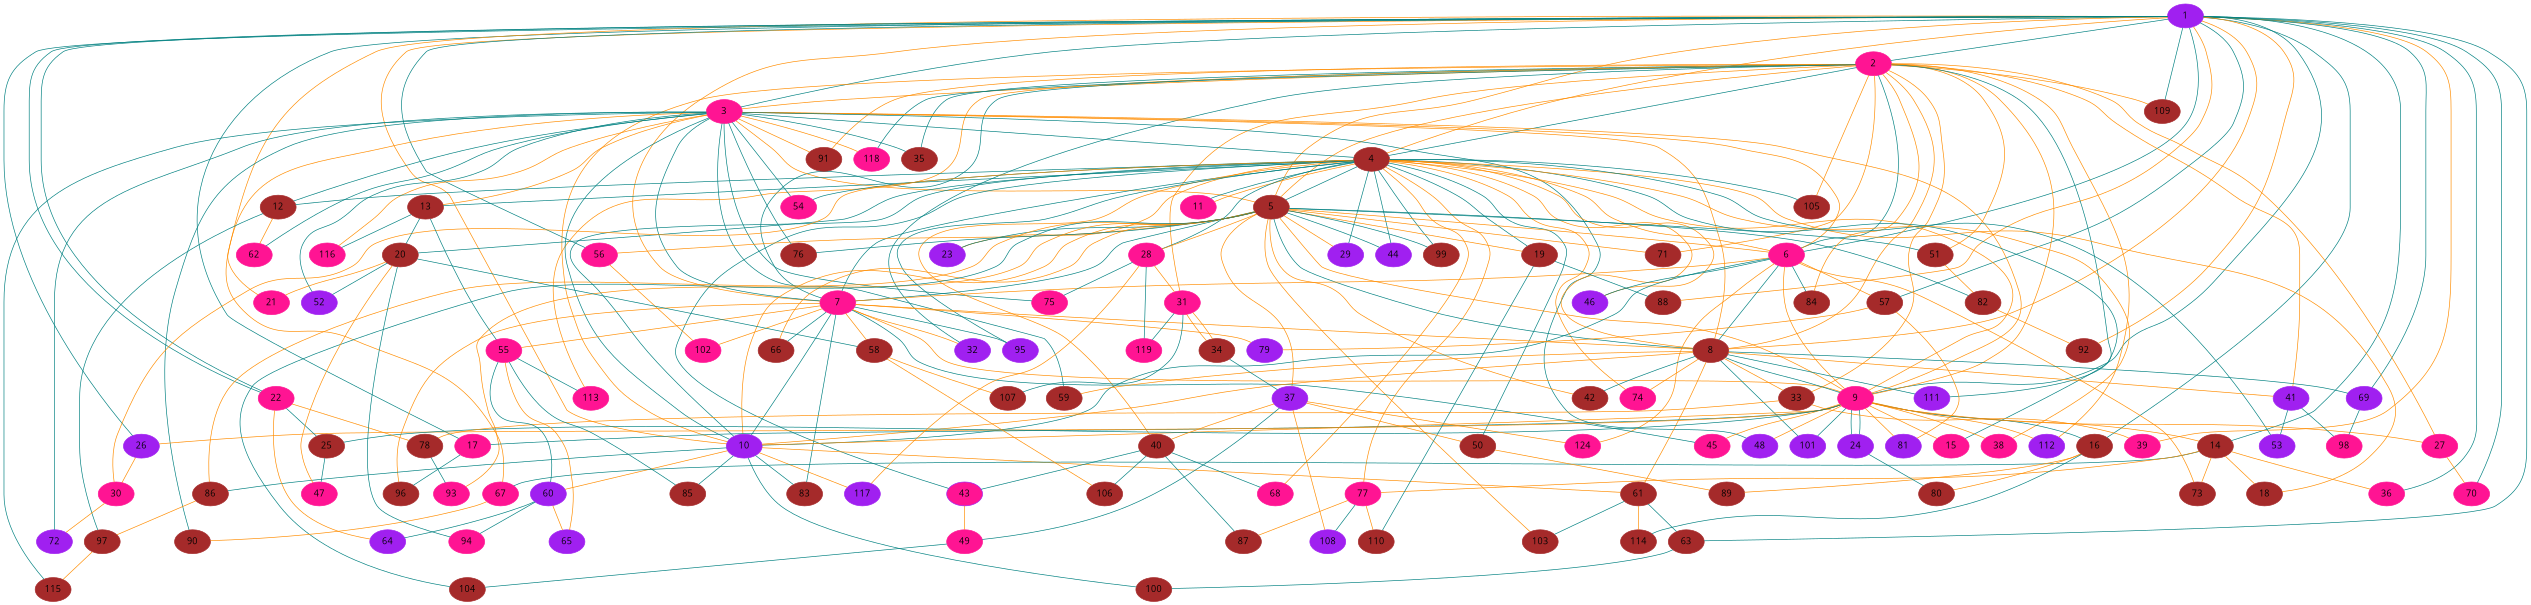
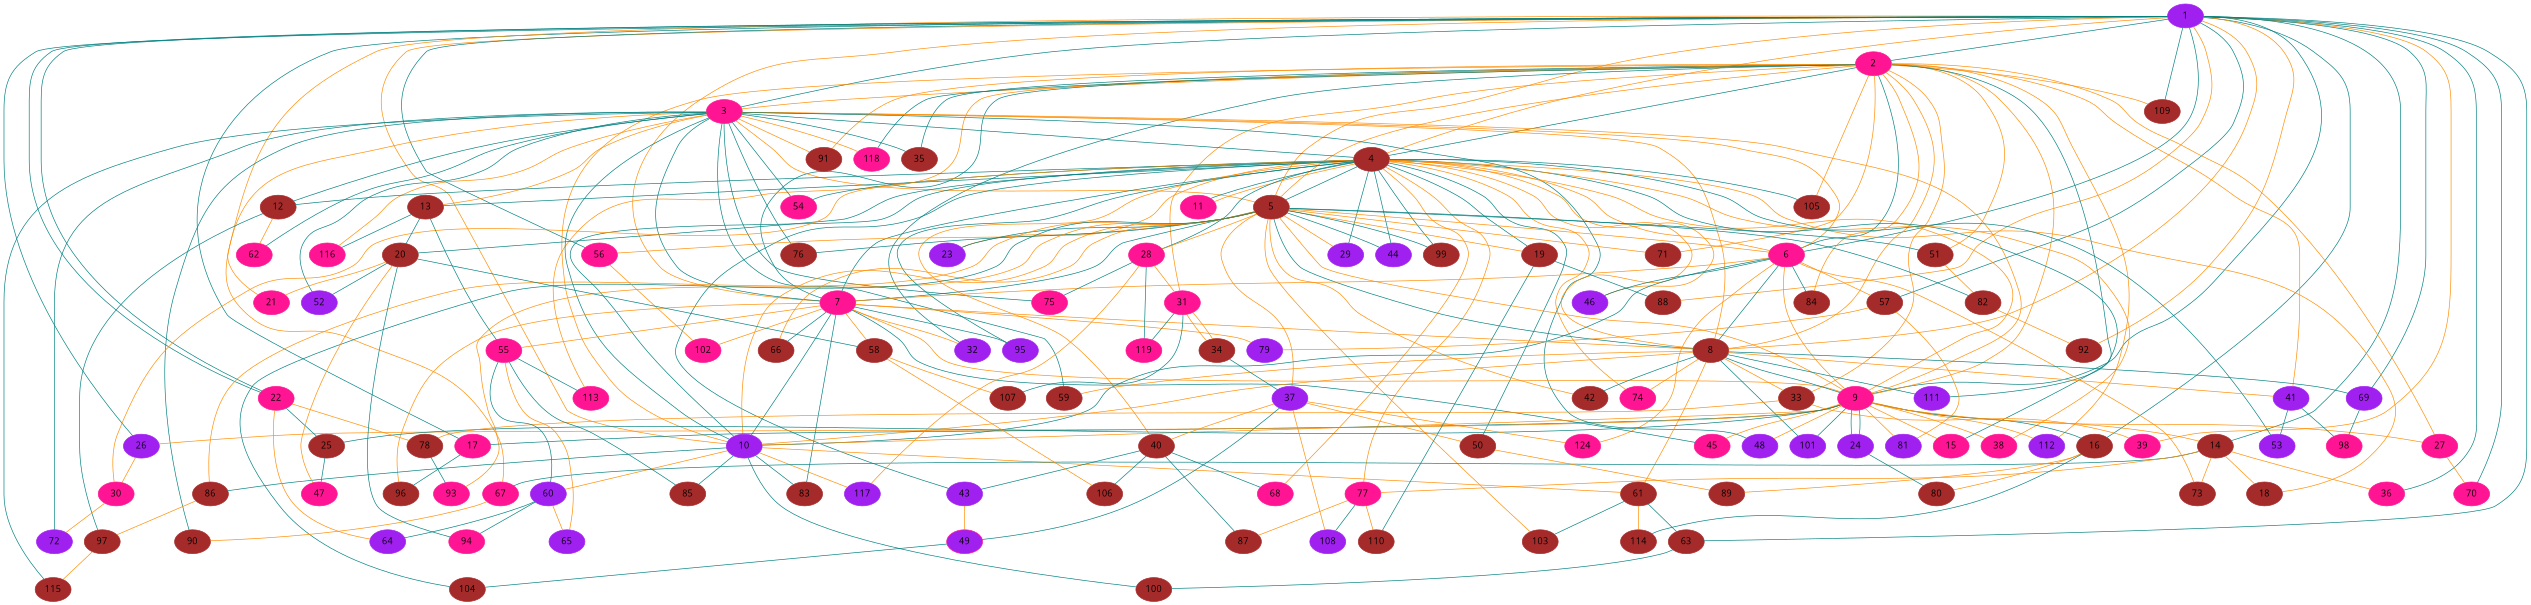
(965, 494) -> (965, 494)
(965, 542) -> (965, 542)
